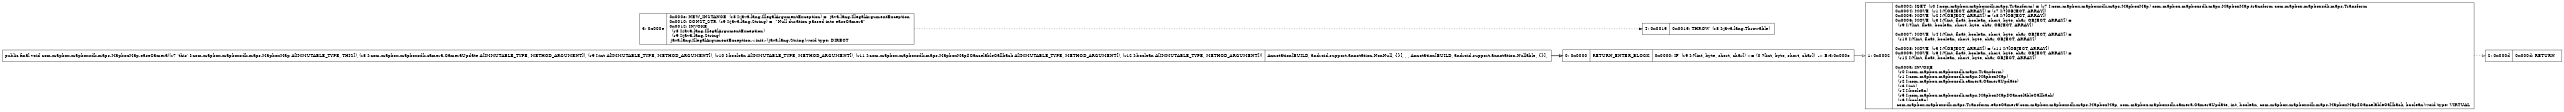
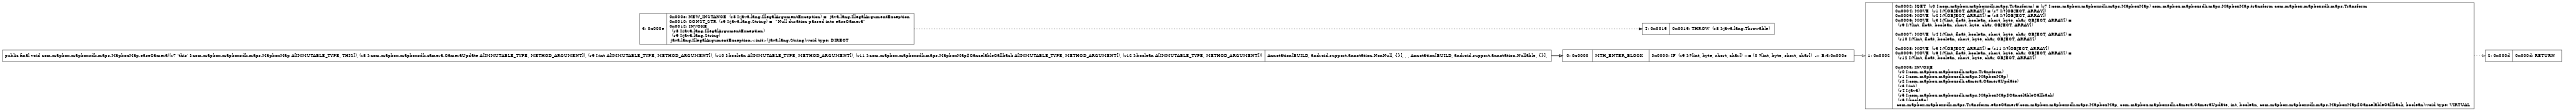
(1621, 56) -> (1619, 56)
(1912, 91) -> (1908, 91)
